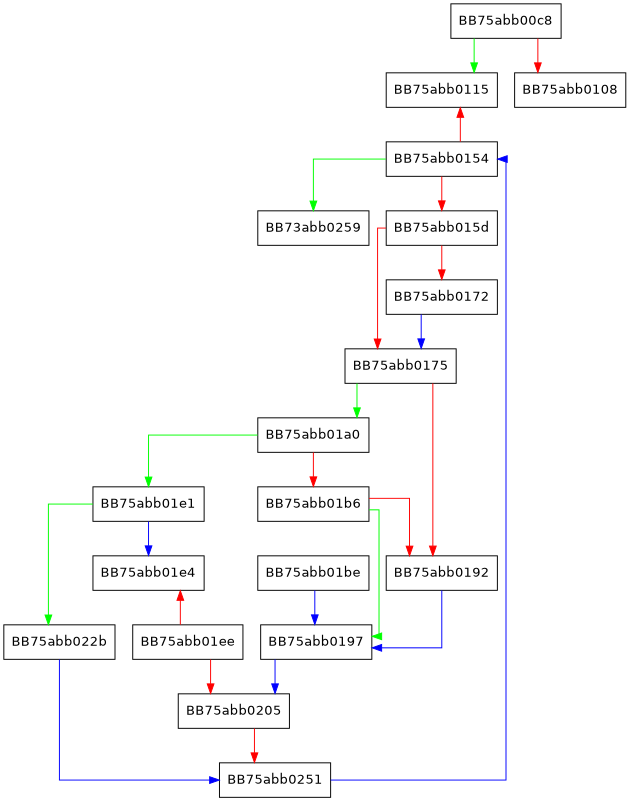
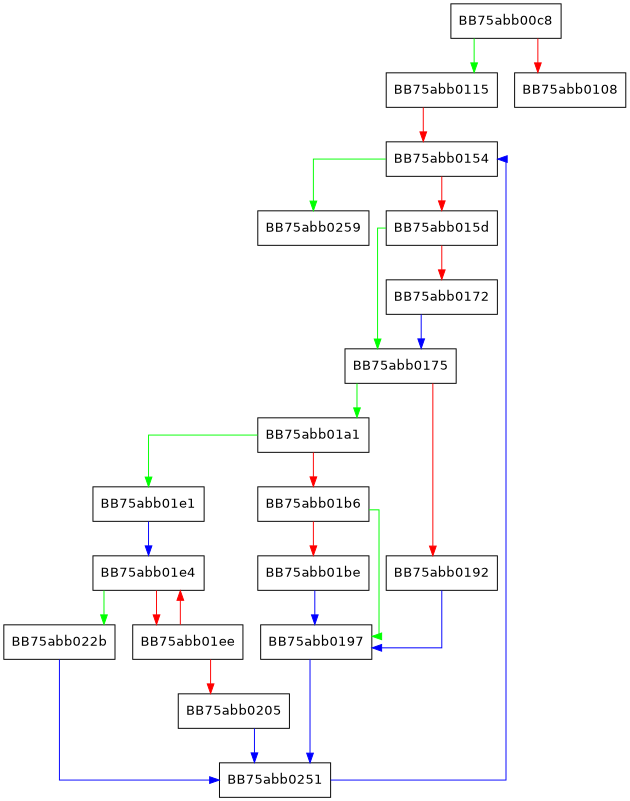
(460, 129) -> (423, 120)
(313, 228) -> (313, 228)
(378, 279) -> (378, 279)
(313, 435) -> (313, 435)
(410, 502) -> (313, 534)
(48, 537) -> (104, 603)
none -> (157, 603)
(275, 672) -> (310, 706)
(254, 741) -> (254, 741)
